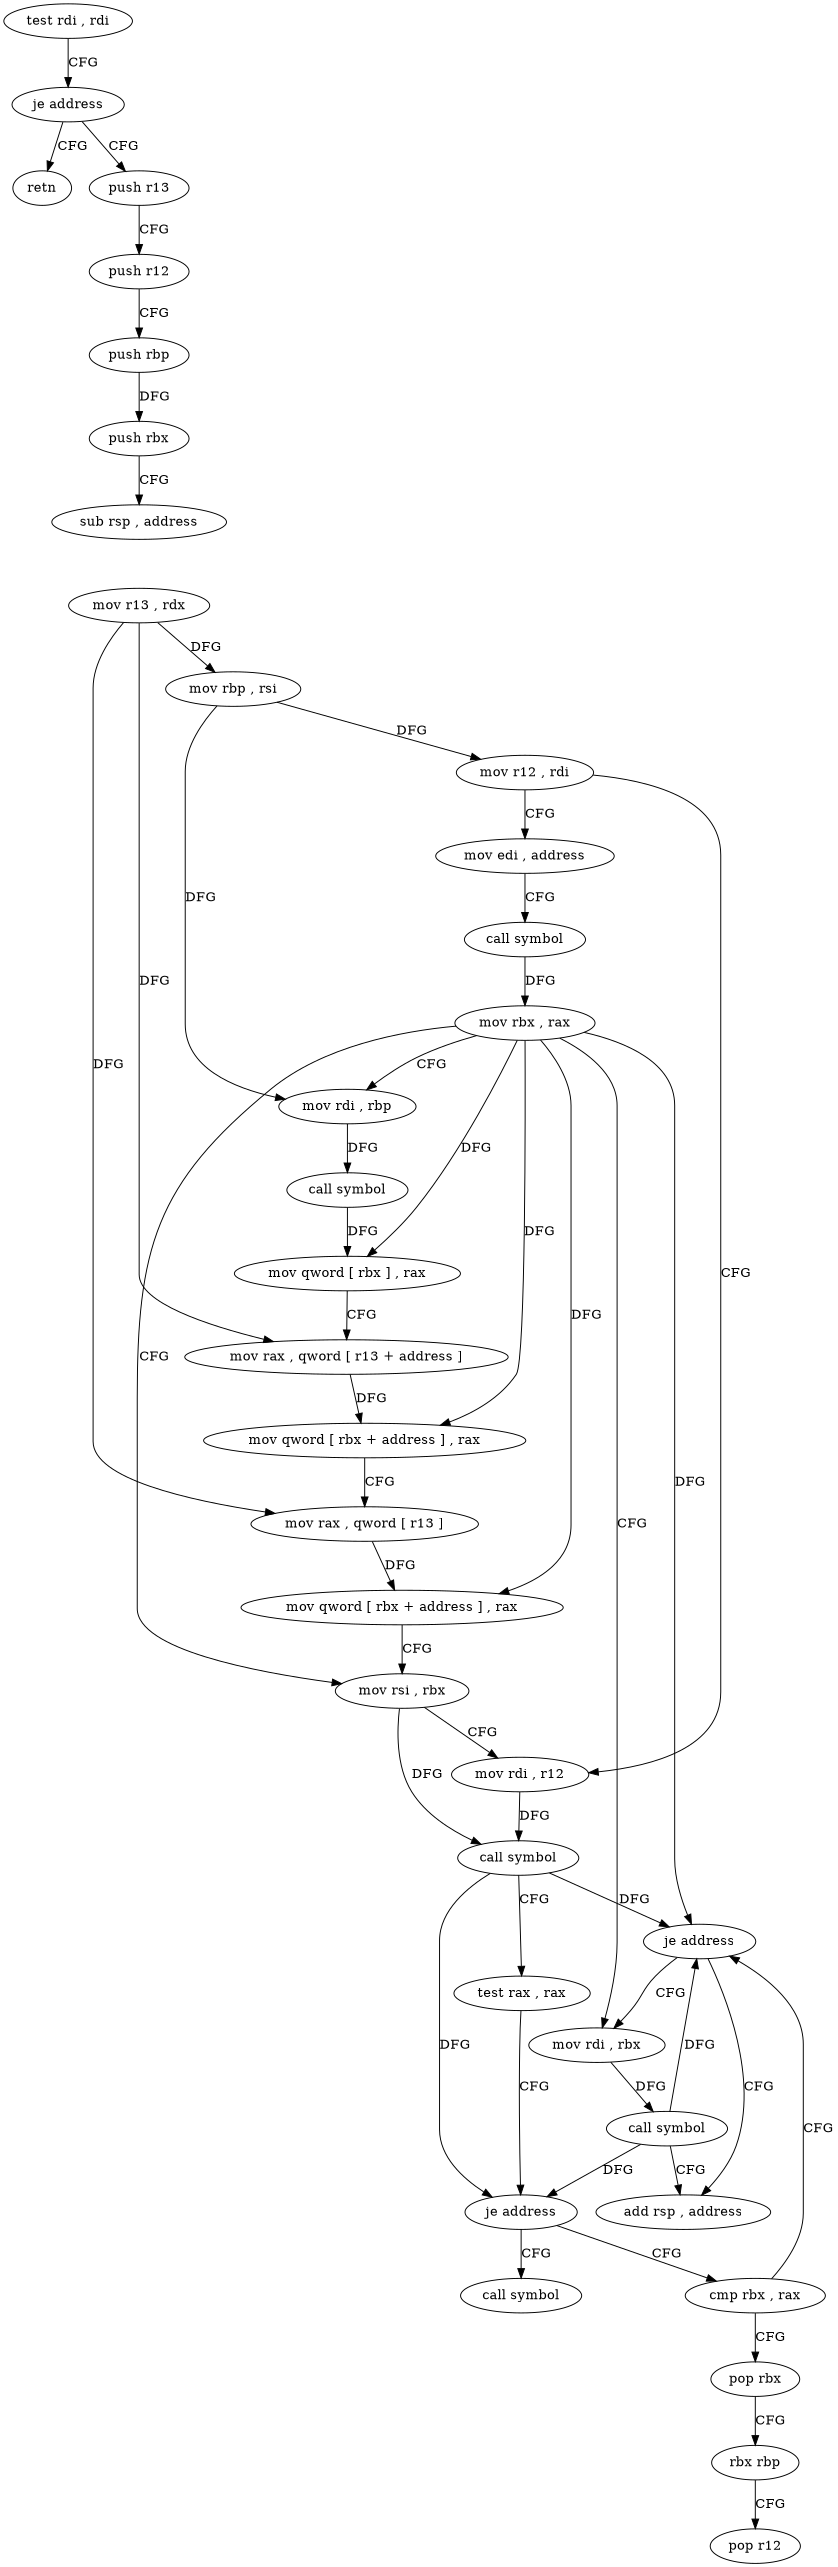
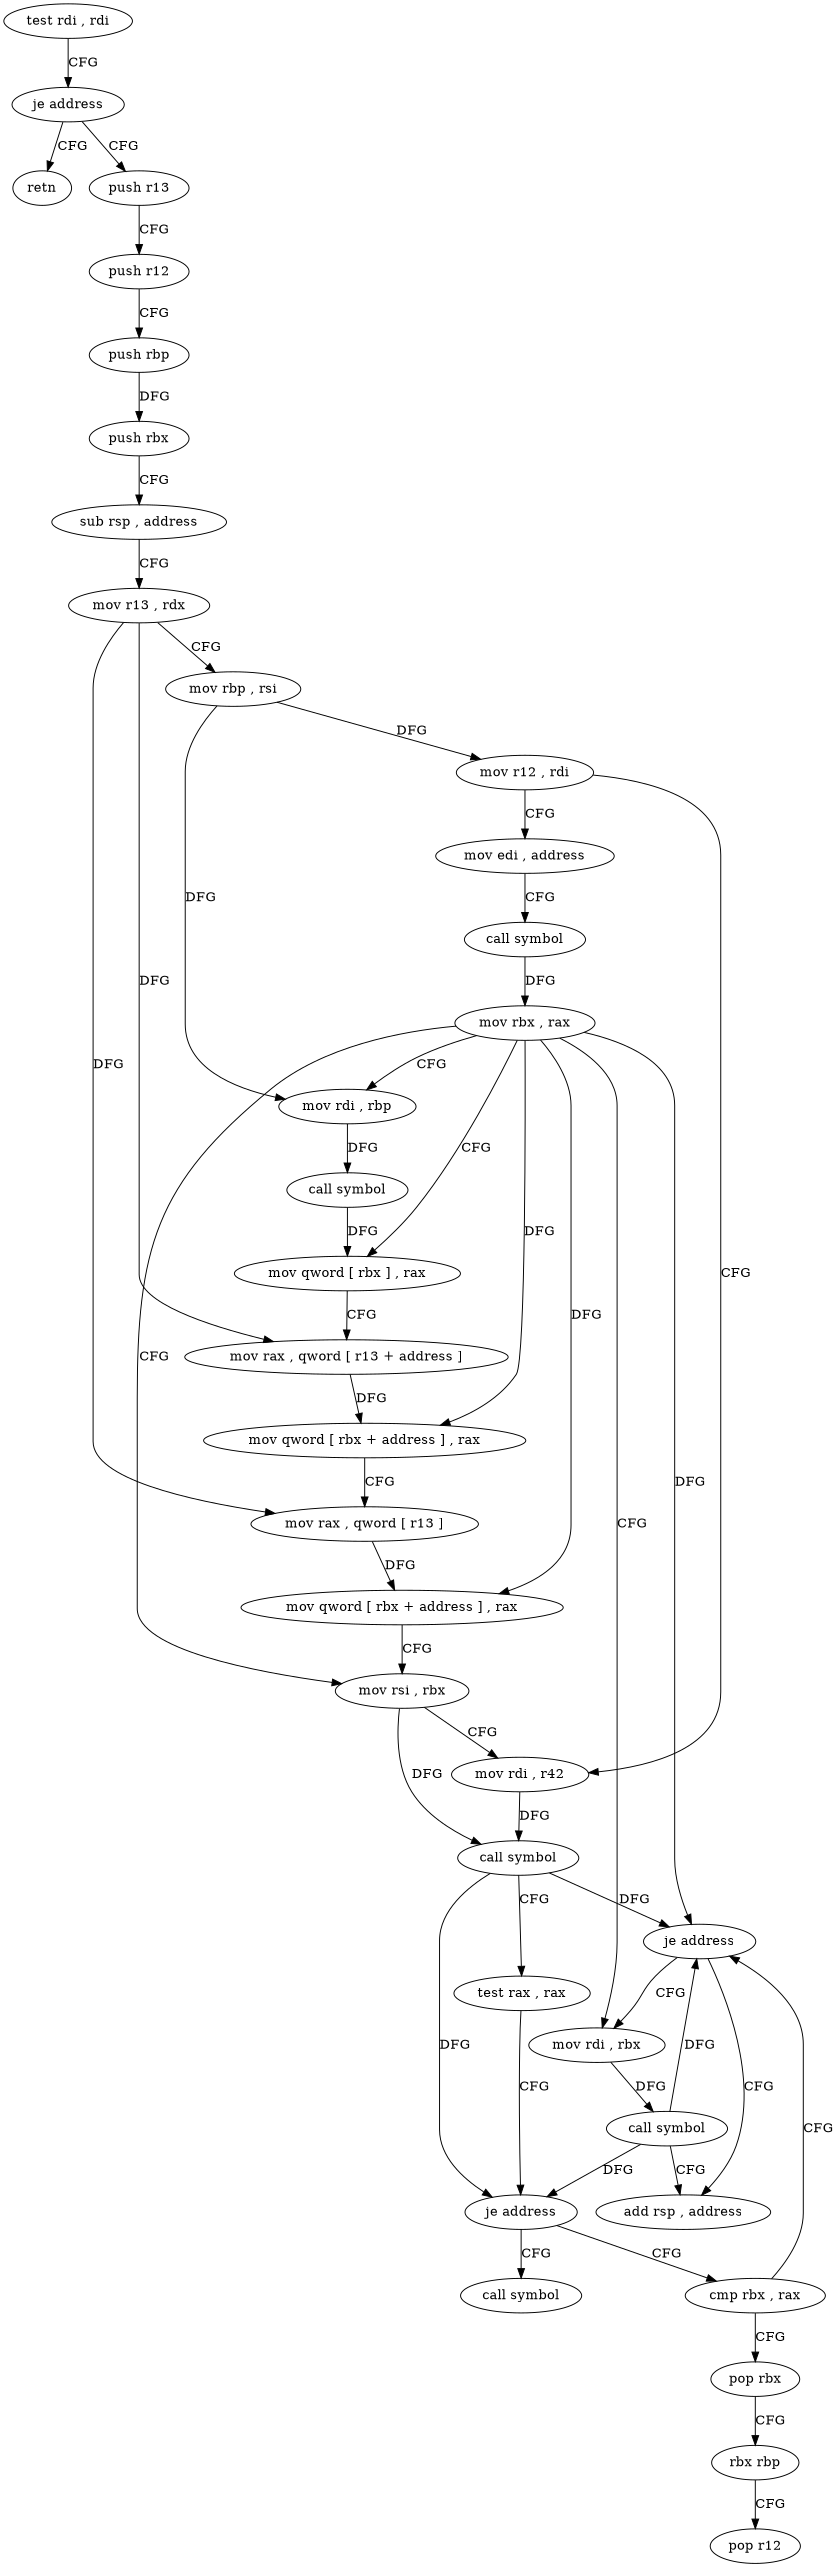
none -> (139, 559)
(206, 647) -> (206, 647)
(477, 1148) -> (477, 1148)
(520, 1775) -> (520, 1775)
